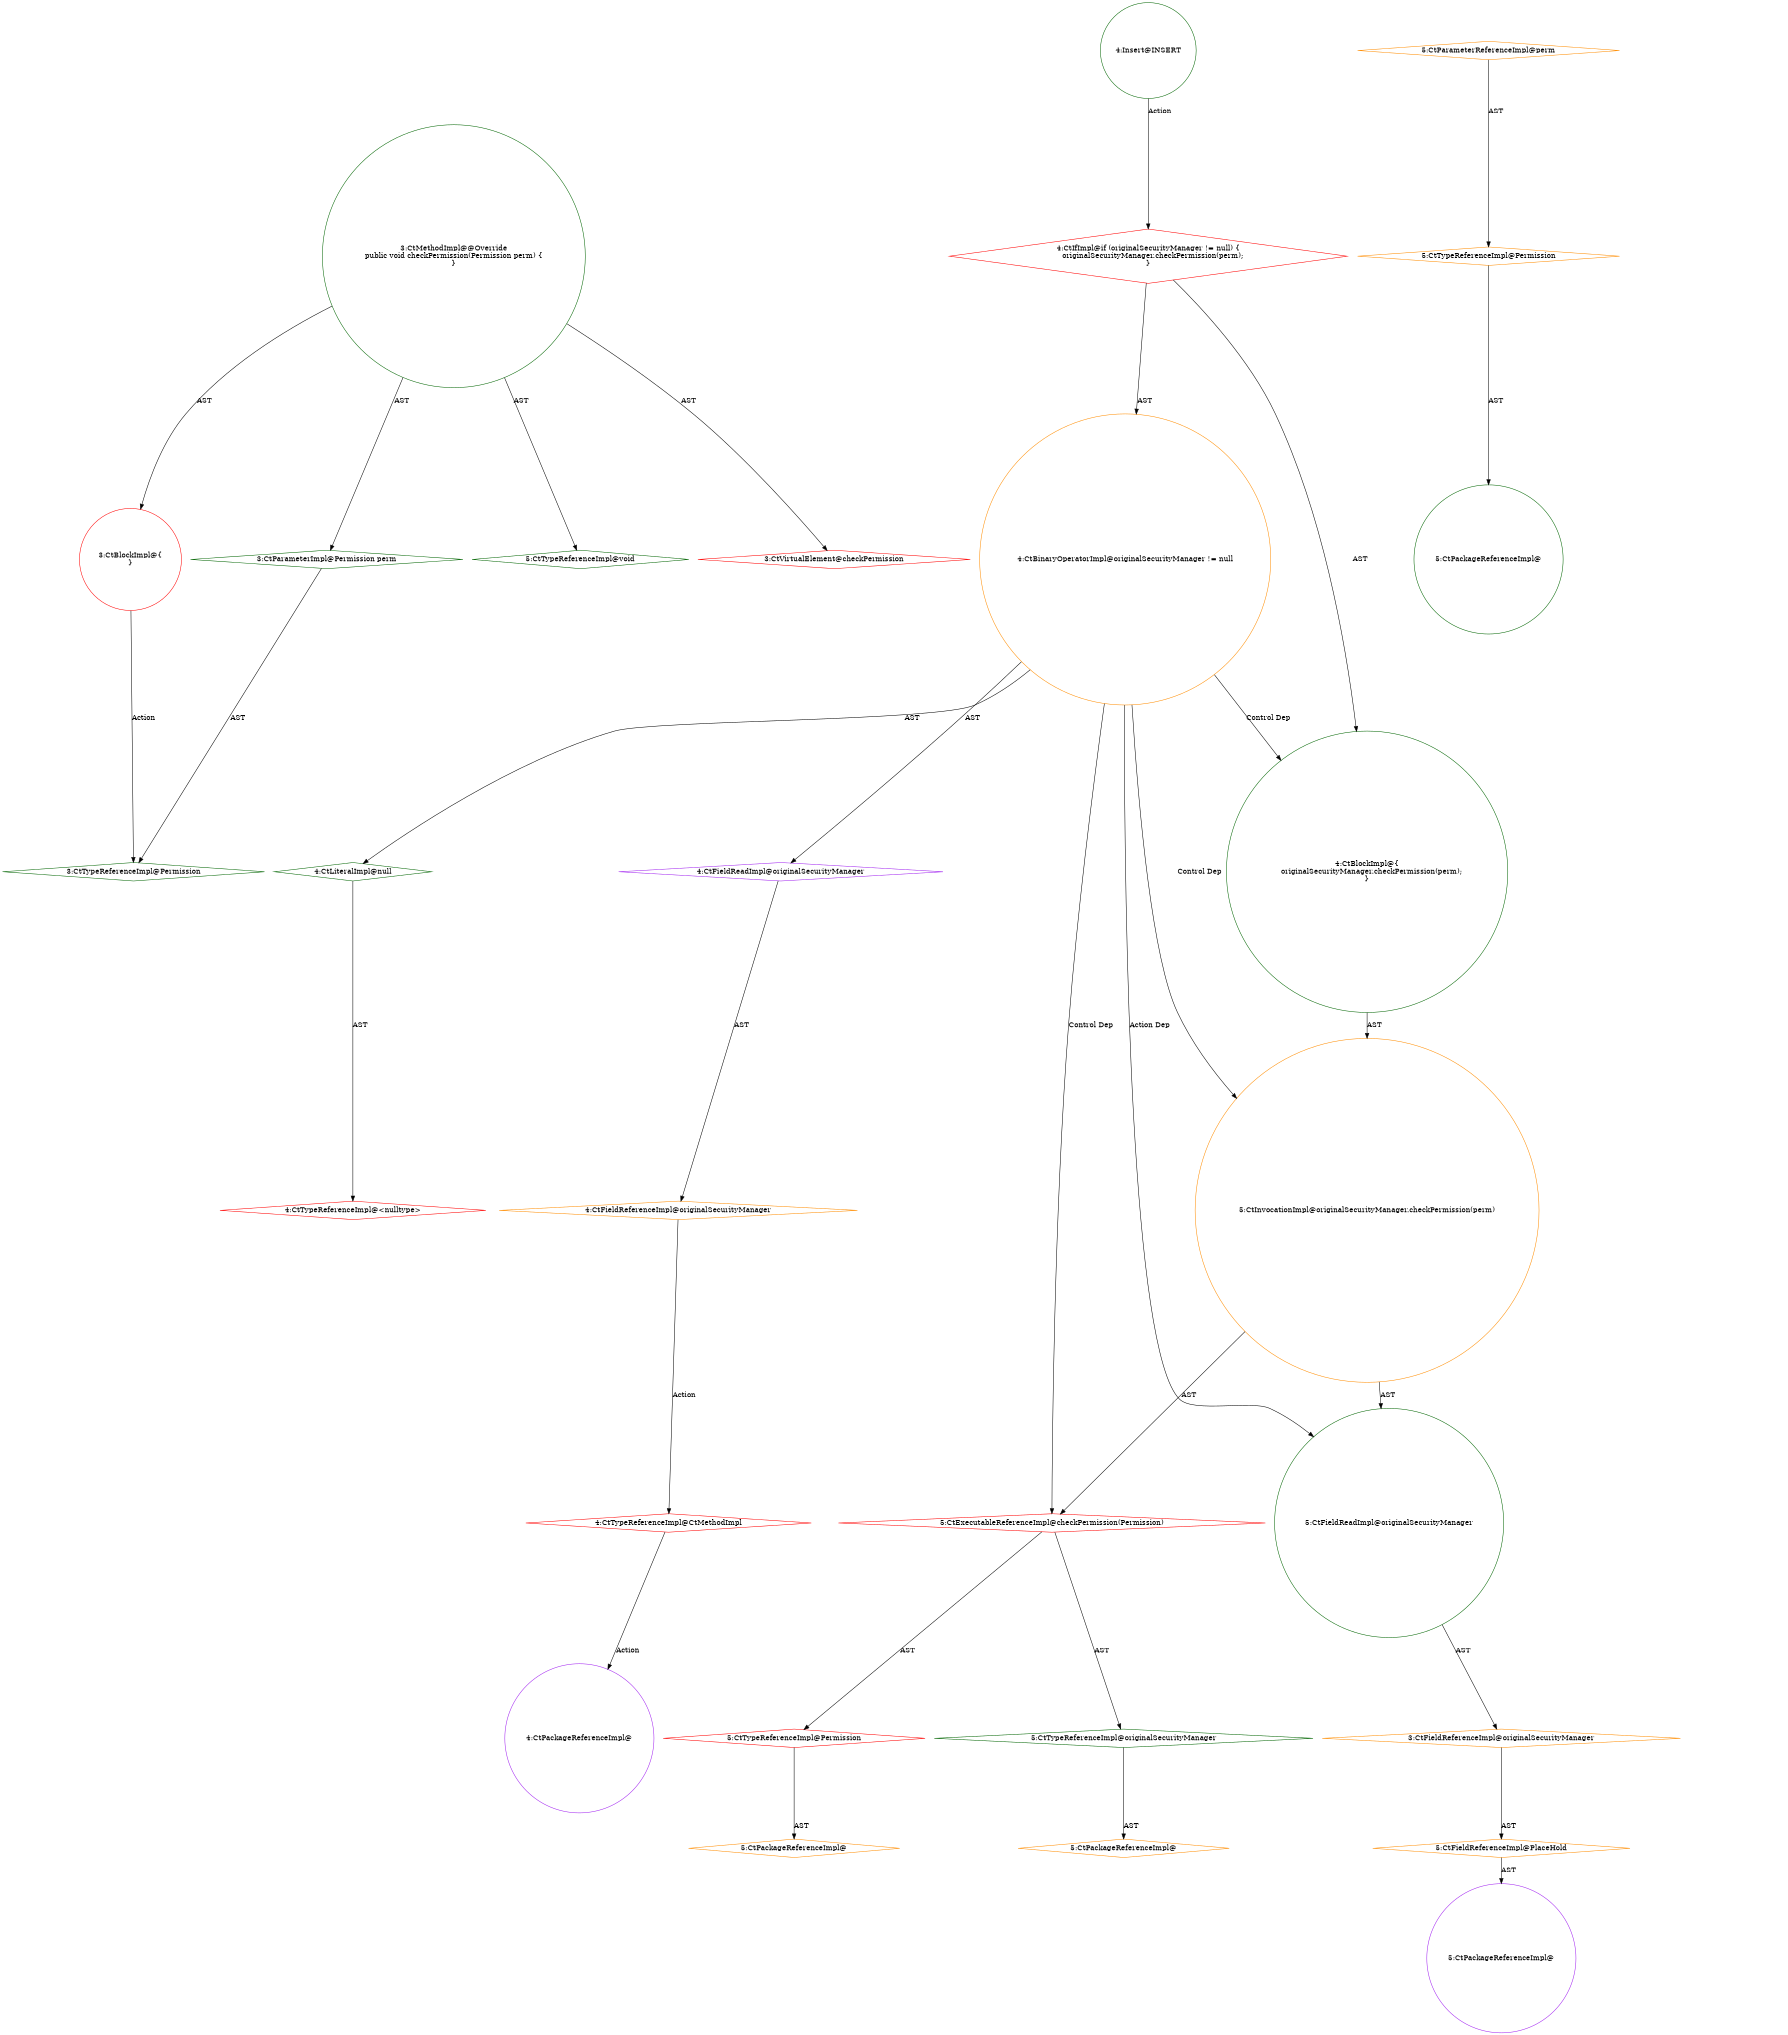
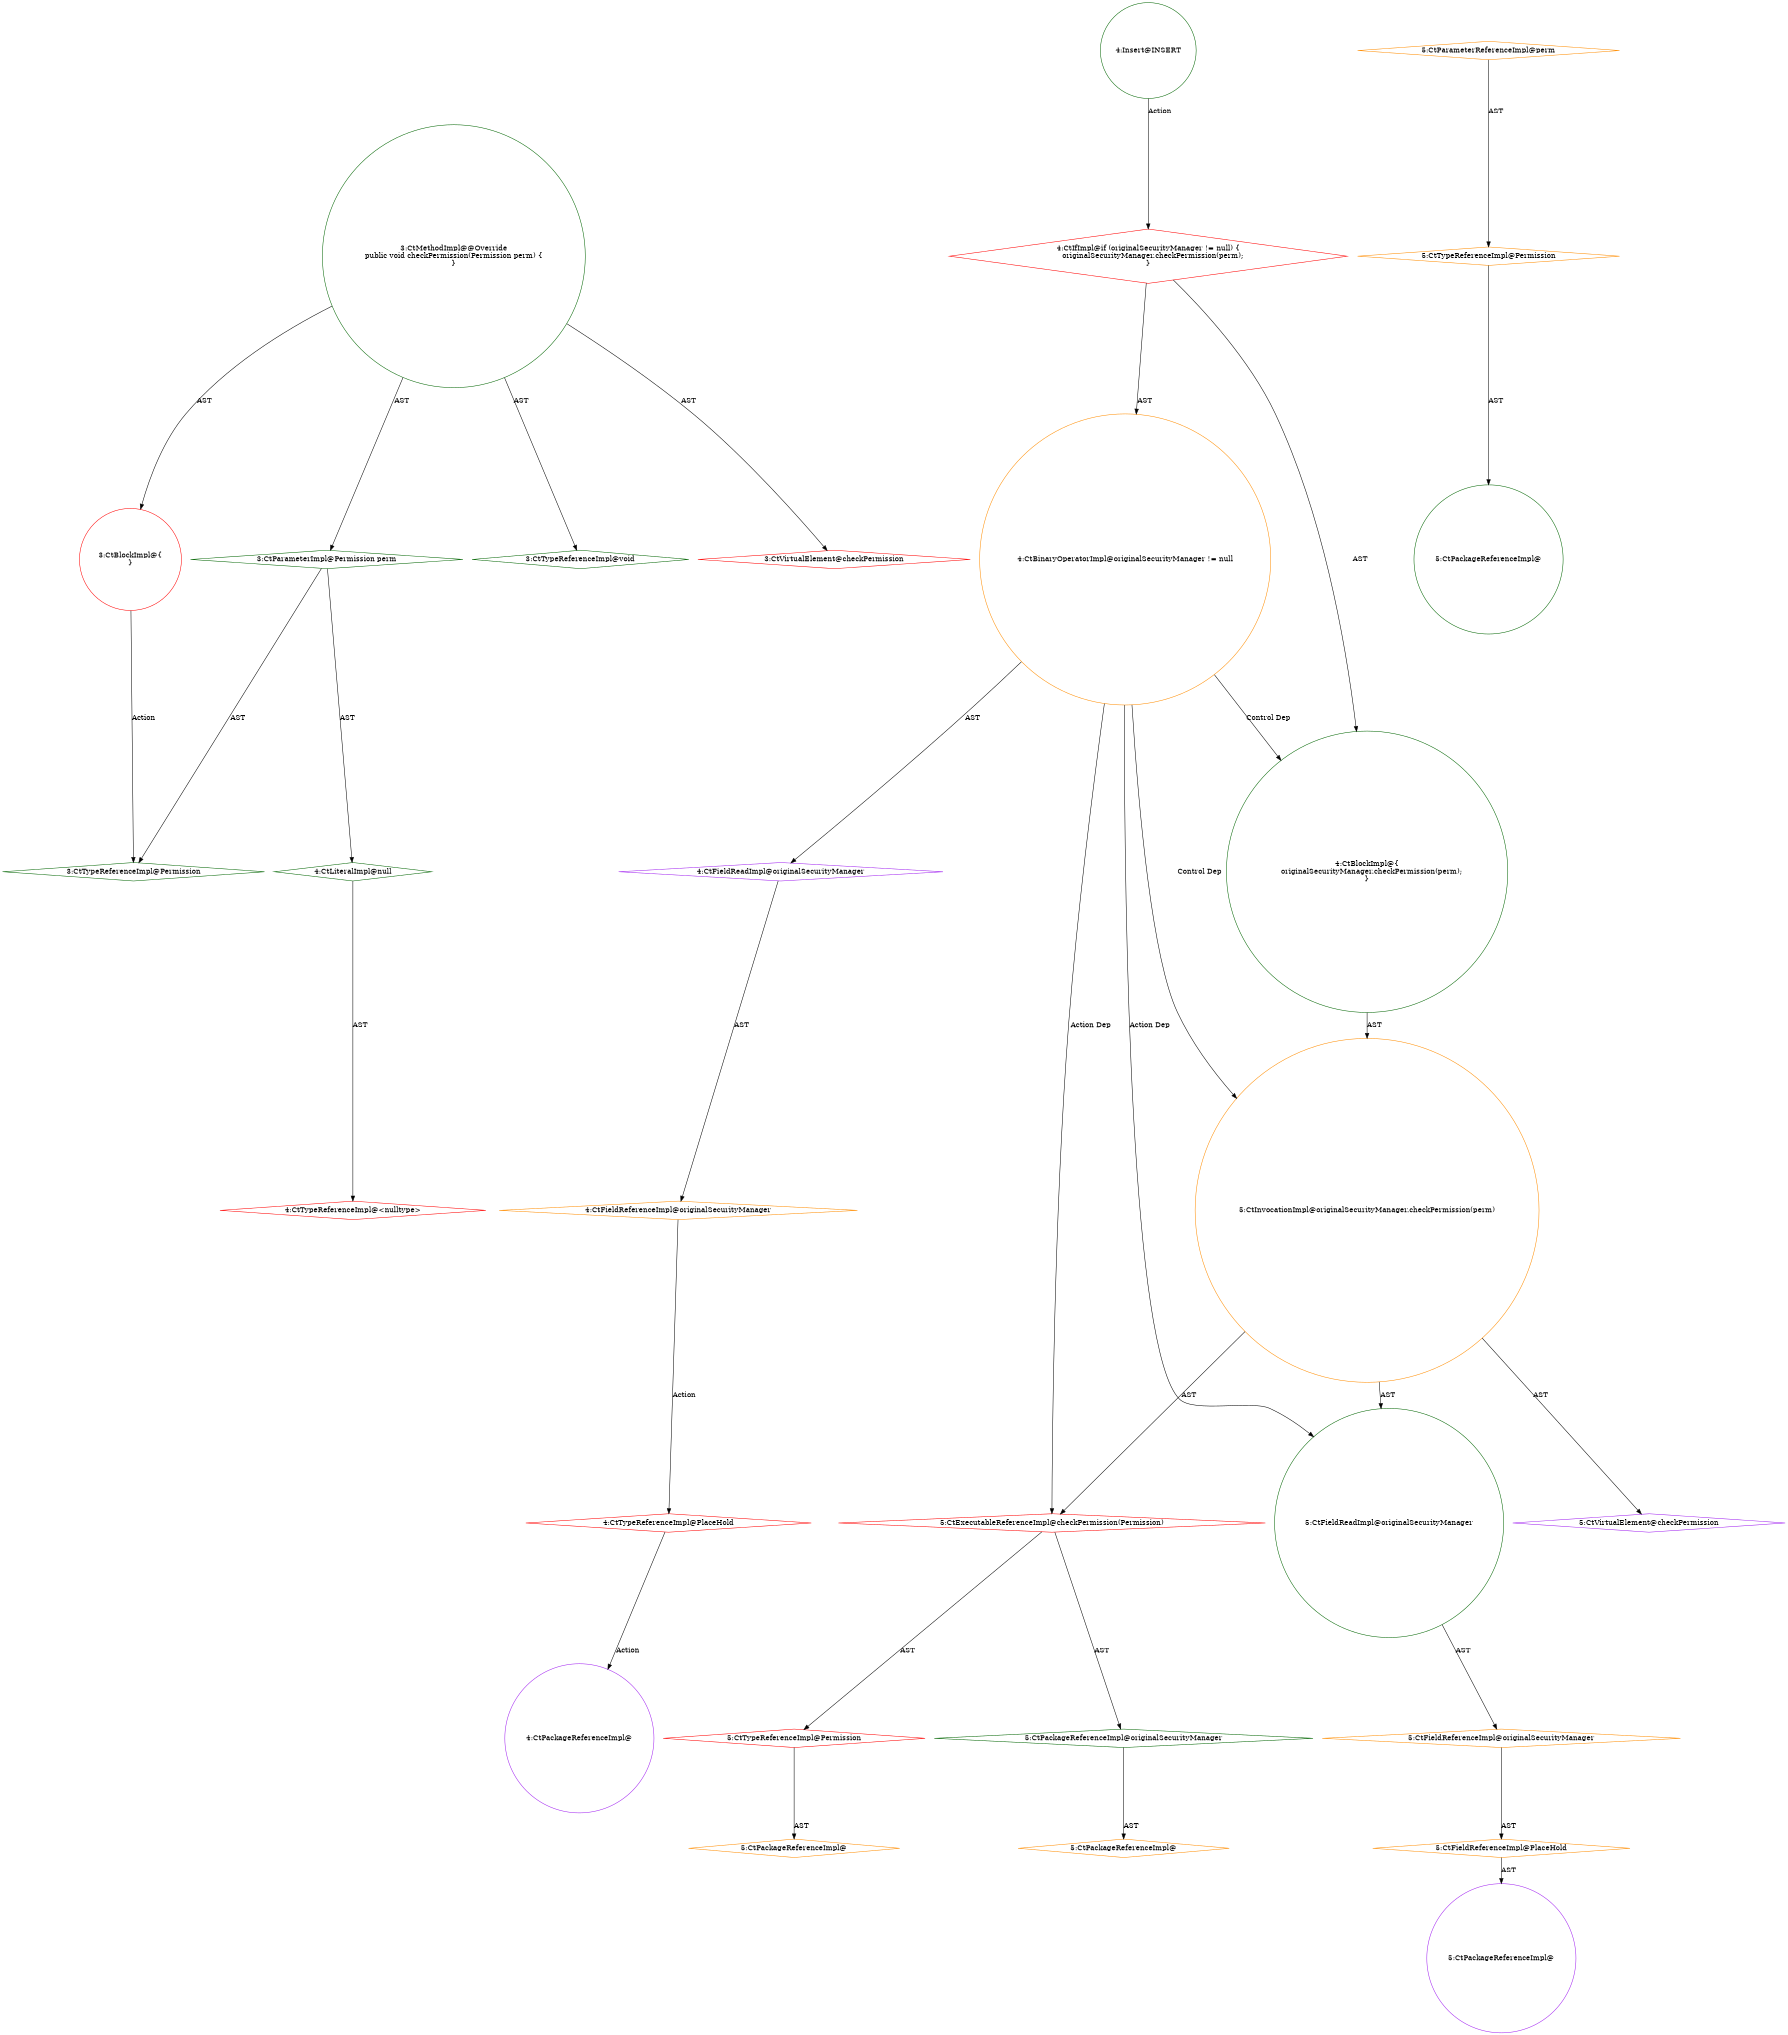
(580, 559) -> (580, 559)
(688, 724) -> (340, 713)
(1091, 1025) -> (1091, 1025)
(669, 1523) -> (669, 1523)
none -> (1649, 1523)
(1124, 1738) -> (1124, 1738)
(1501, 1738) -> (1501, 1738)
